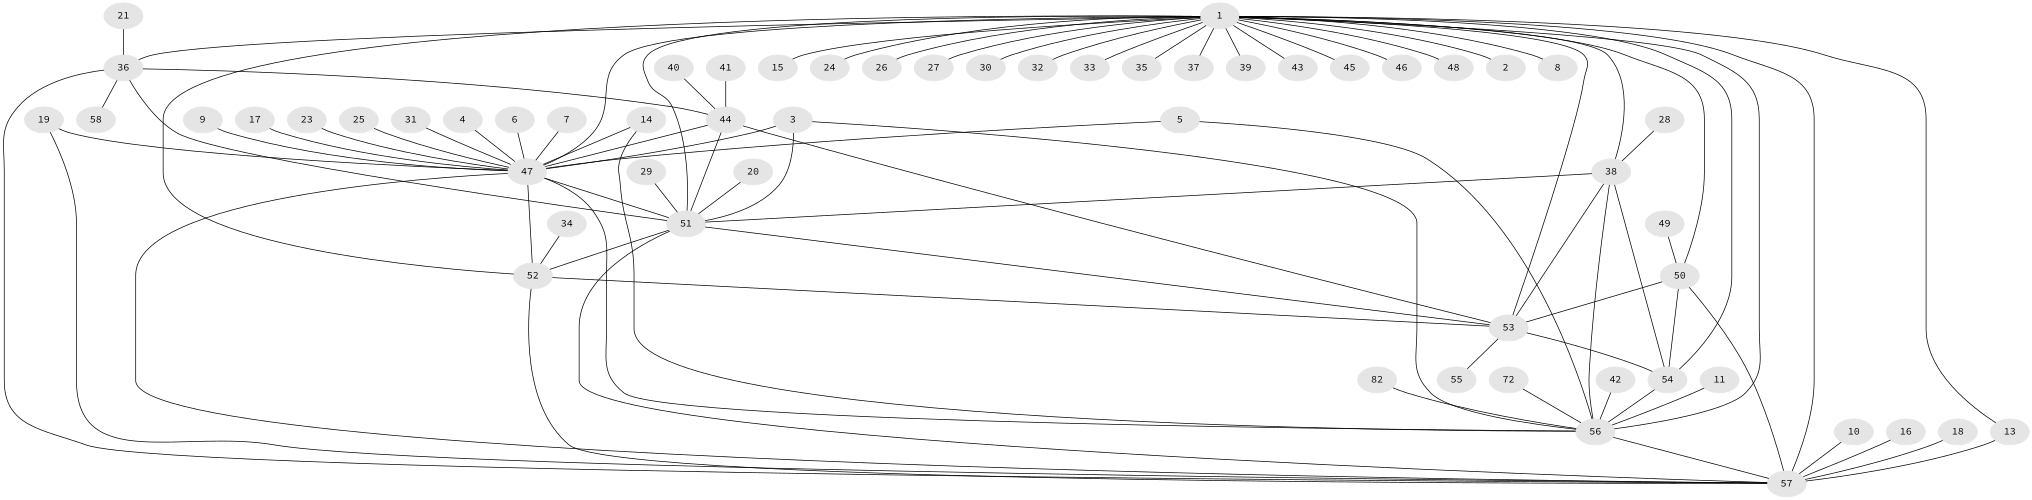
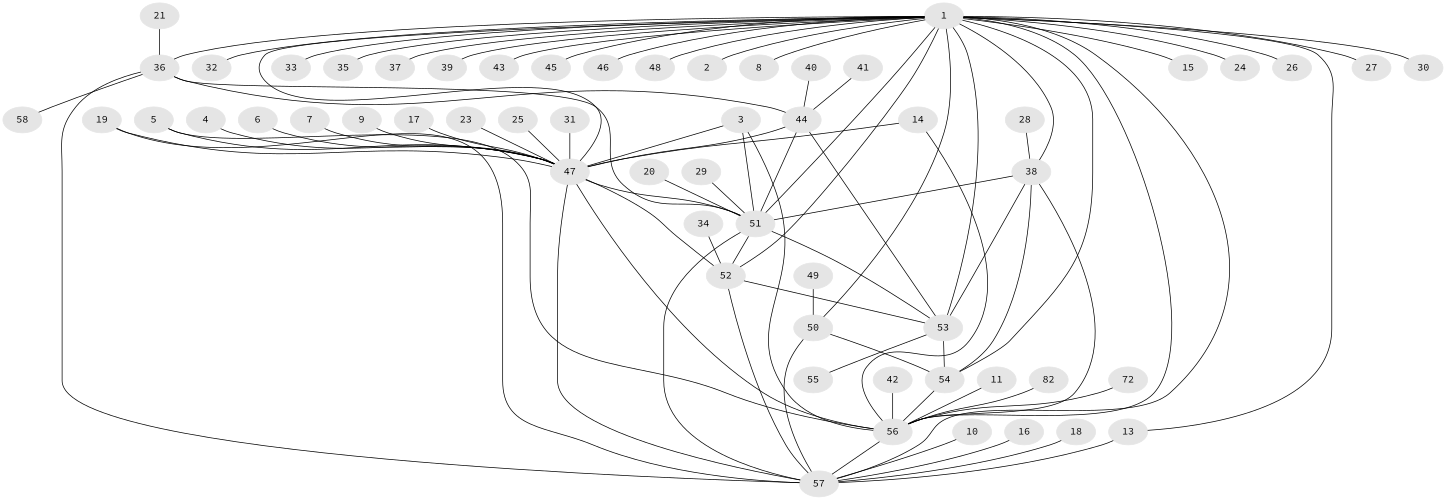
(1601, 300) -> none
